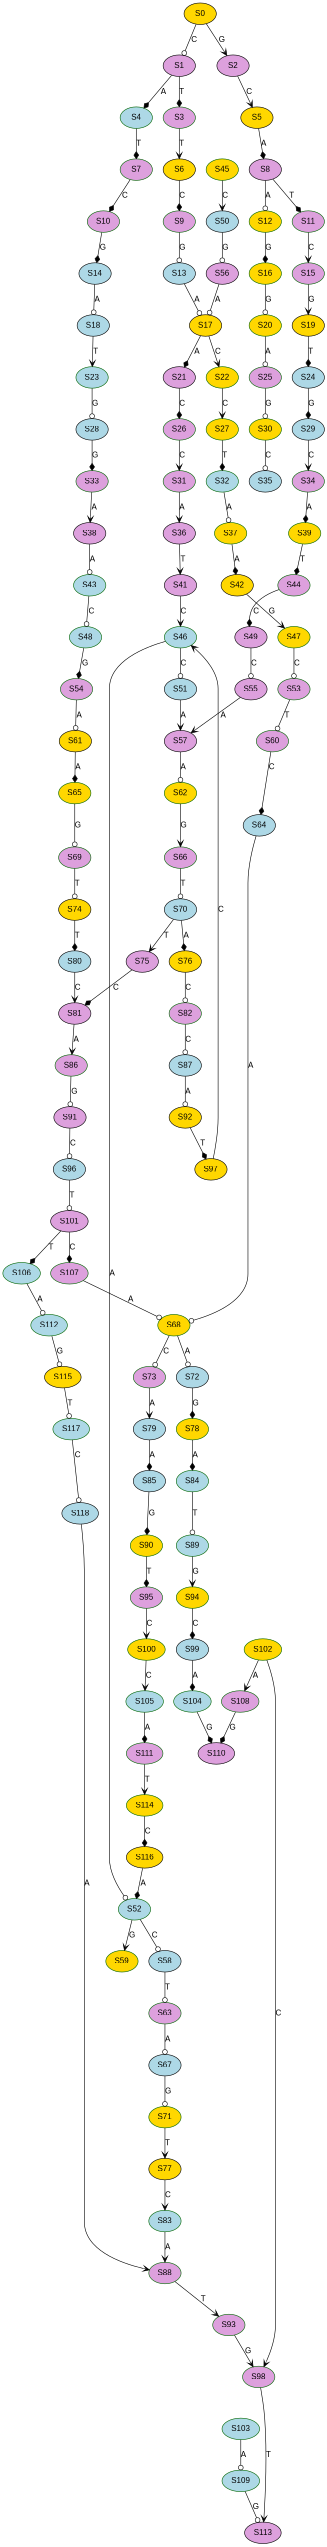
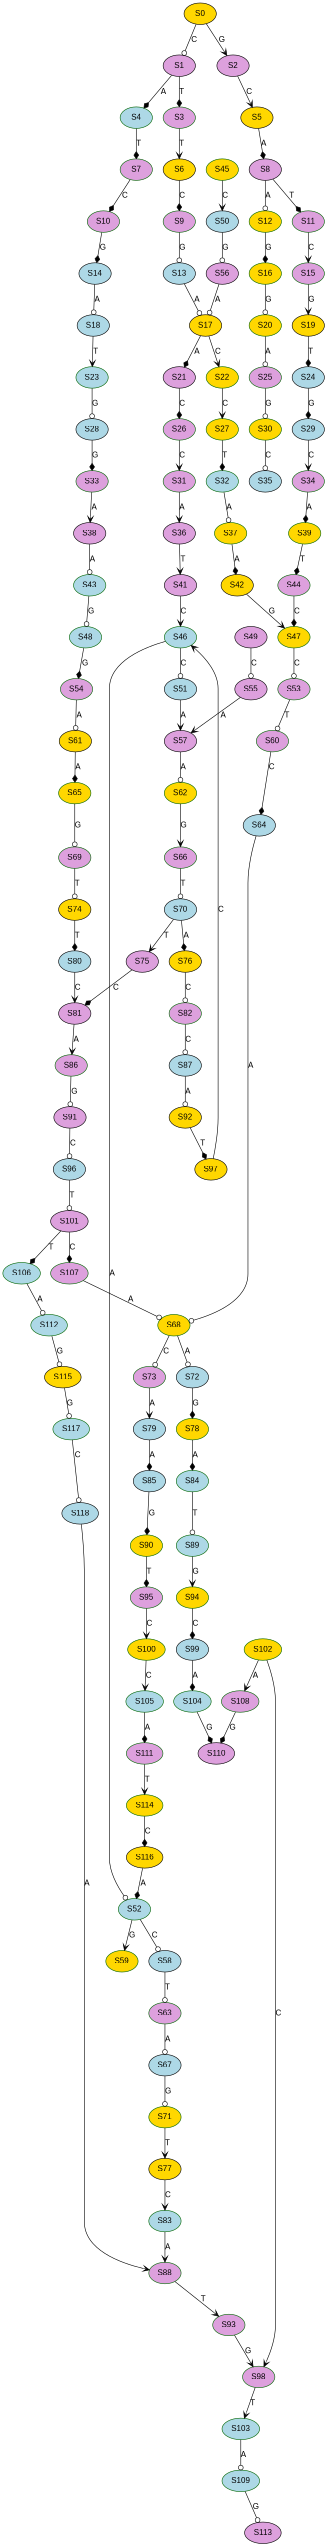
(260, 600) -> (294, 608)
(91, 611) -> (91, 611)
(70, 1403) -> (70, 1403)
(266, 2452) -> (251, 2400)
